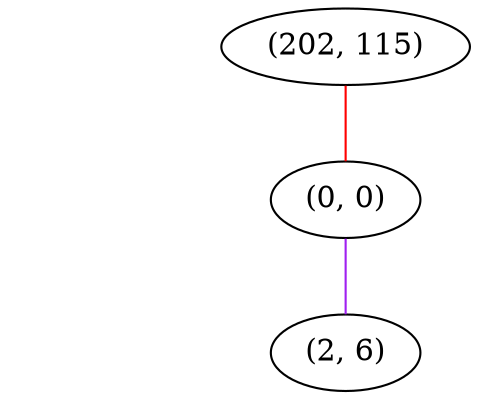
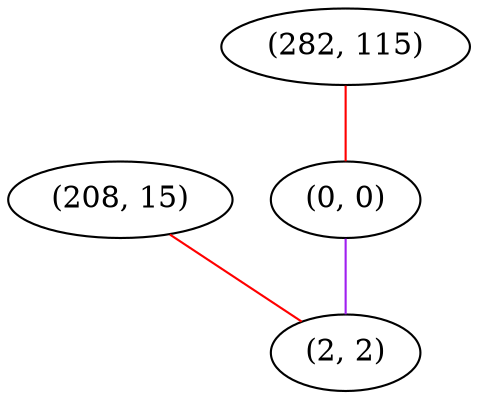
(346, 47) -> (346, 47)
none -> (120, 200)
(346, 353) -> (346, 353)
